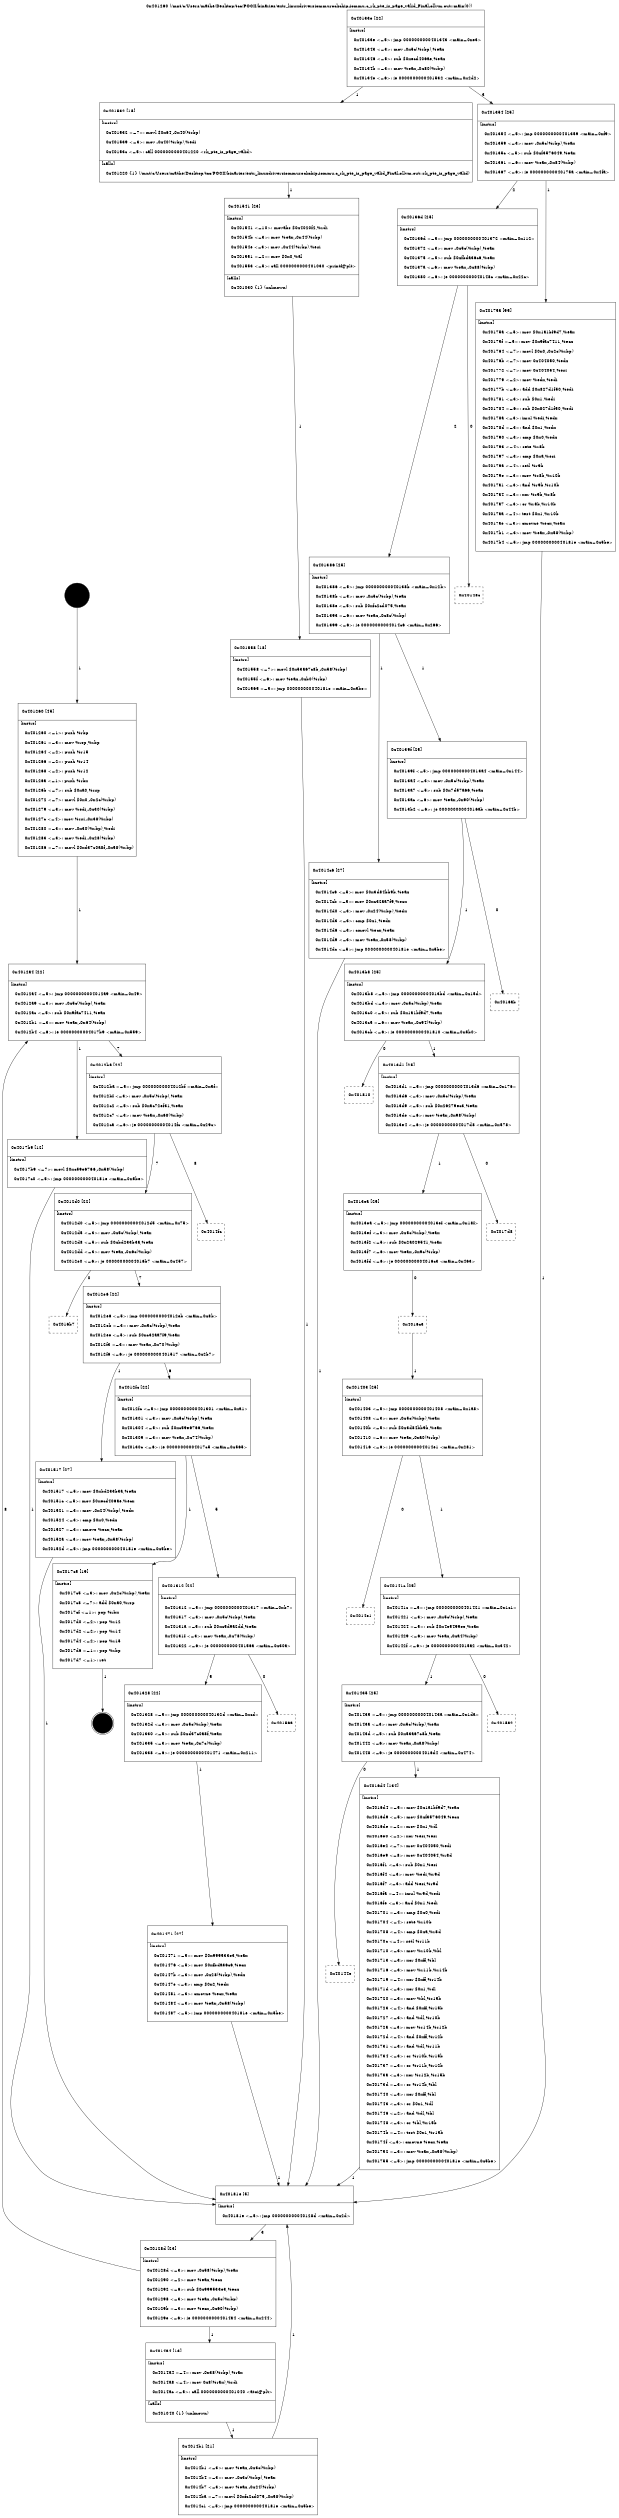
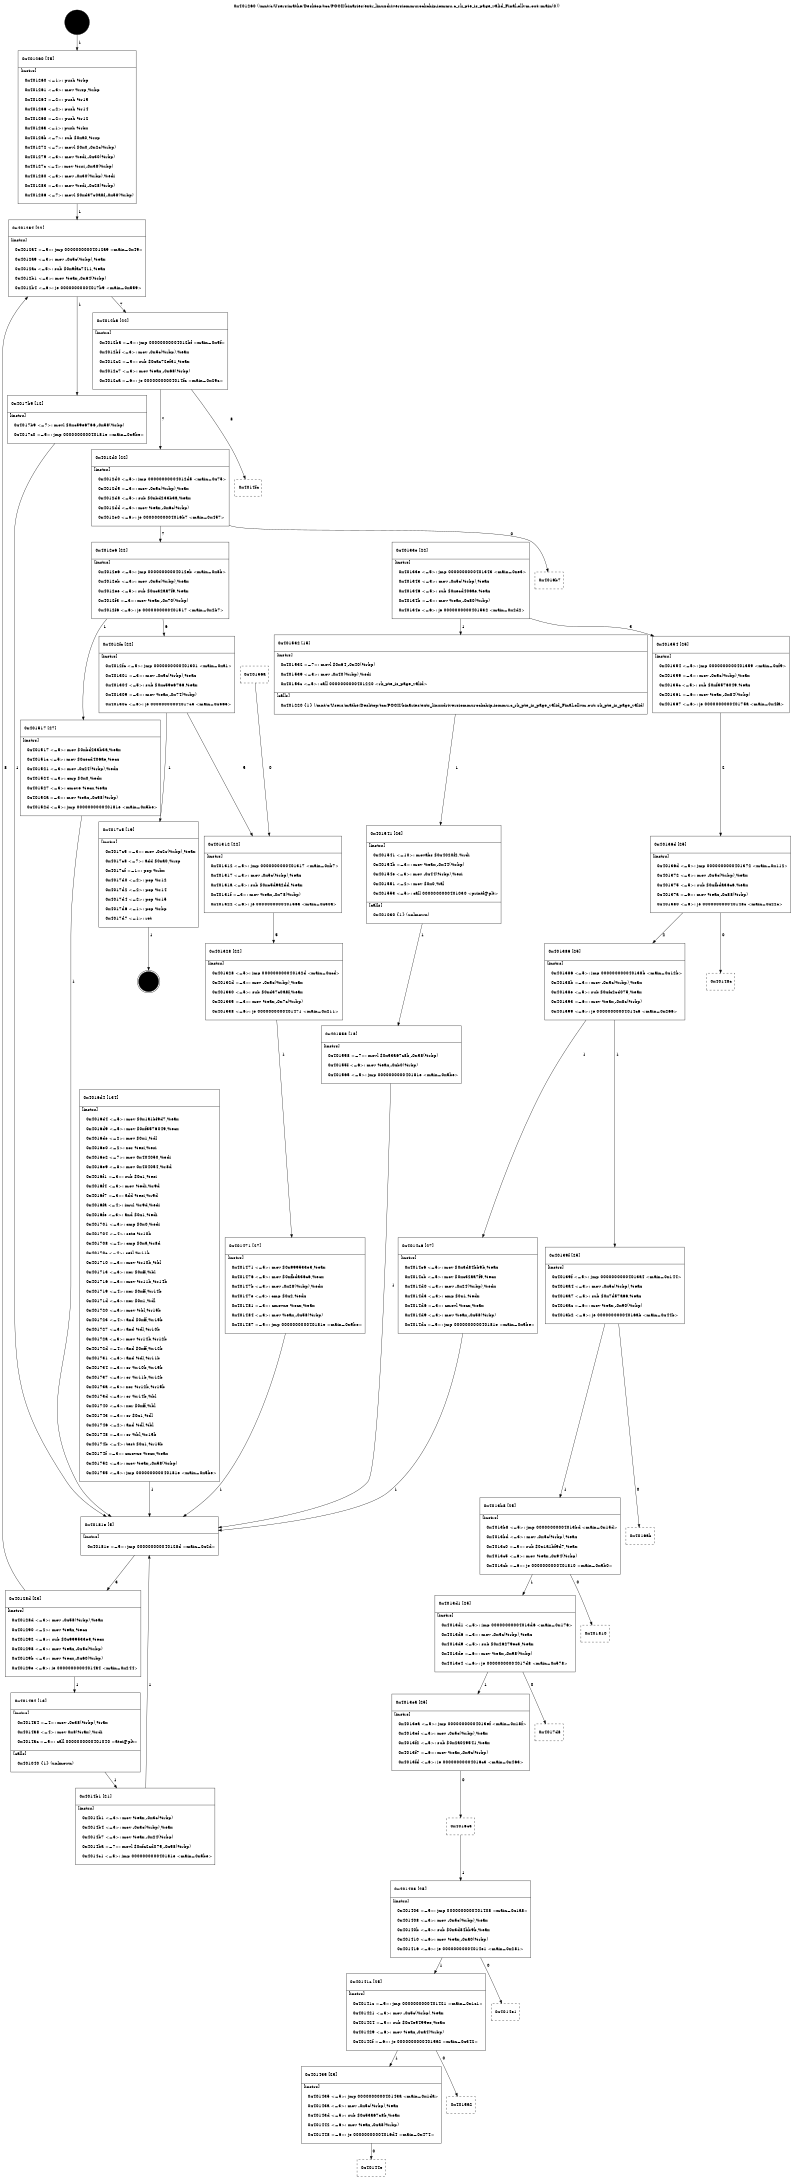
(546, 427) -> none
(263, 1683) -> (262, 758)
(415, 1768) -> none
